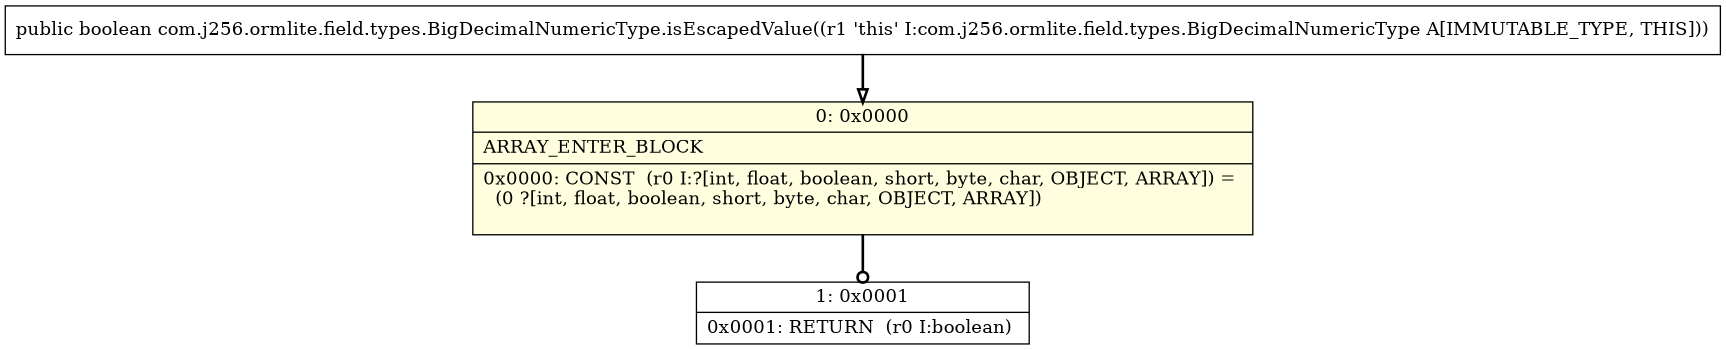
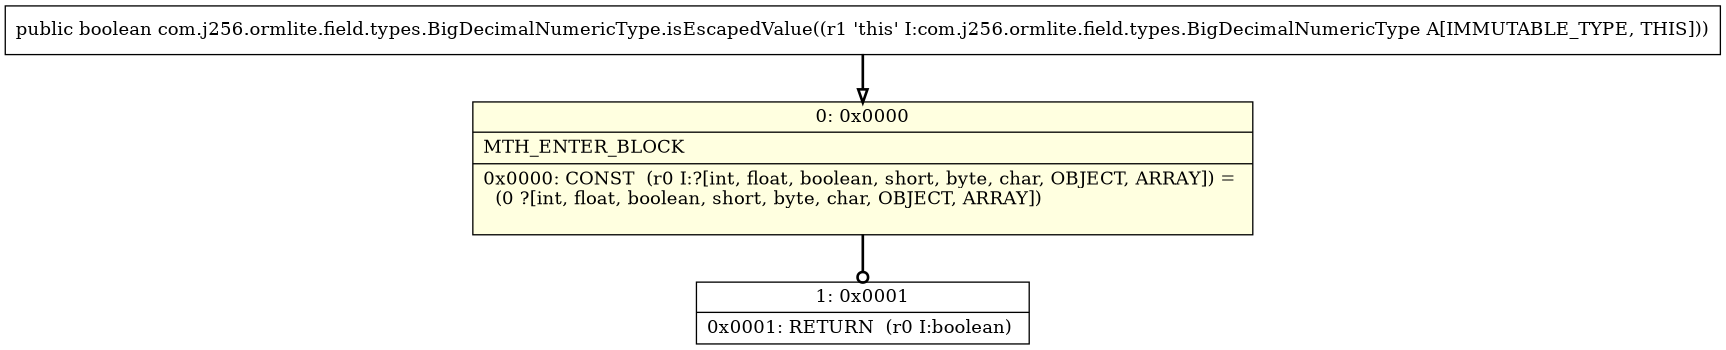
(594, 147) -> (585, 147)
